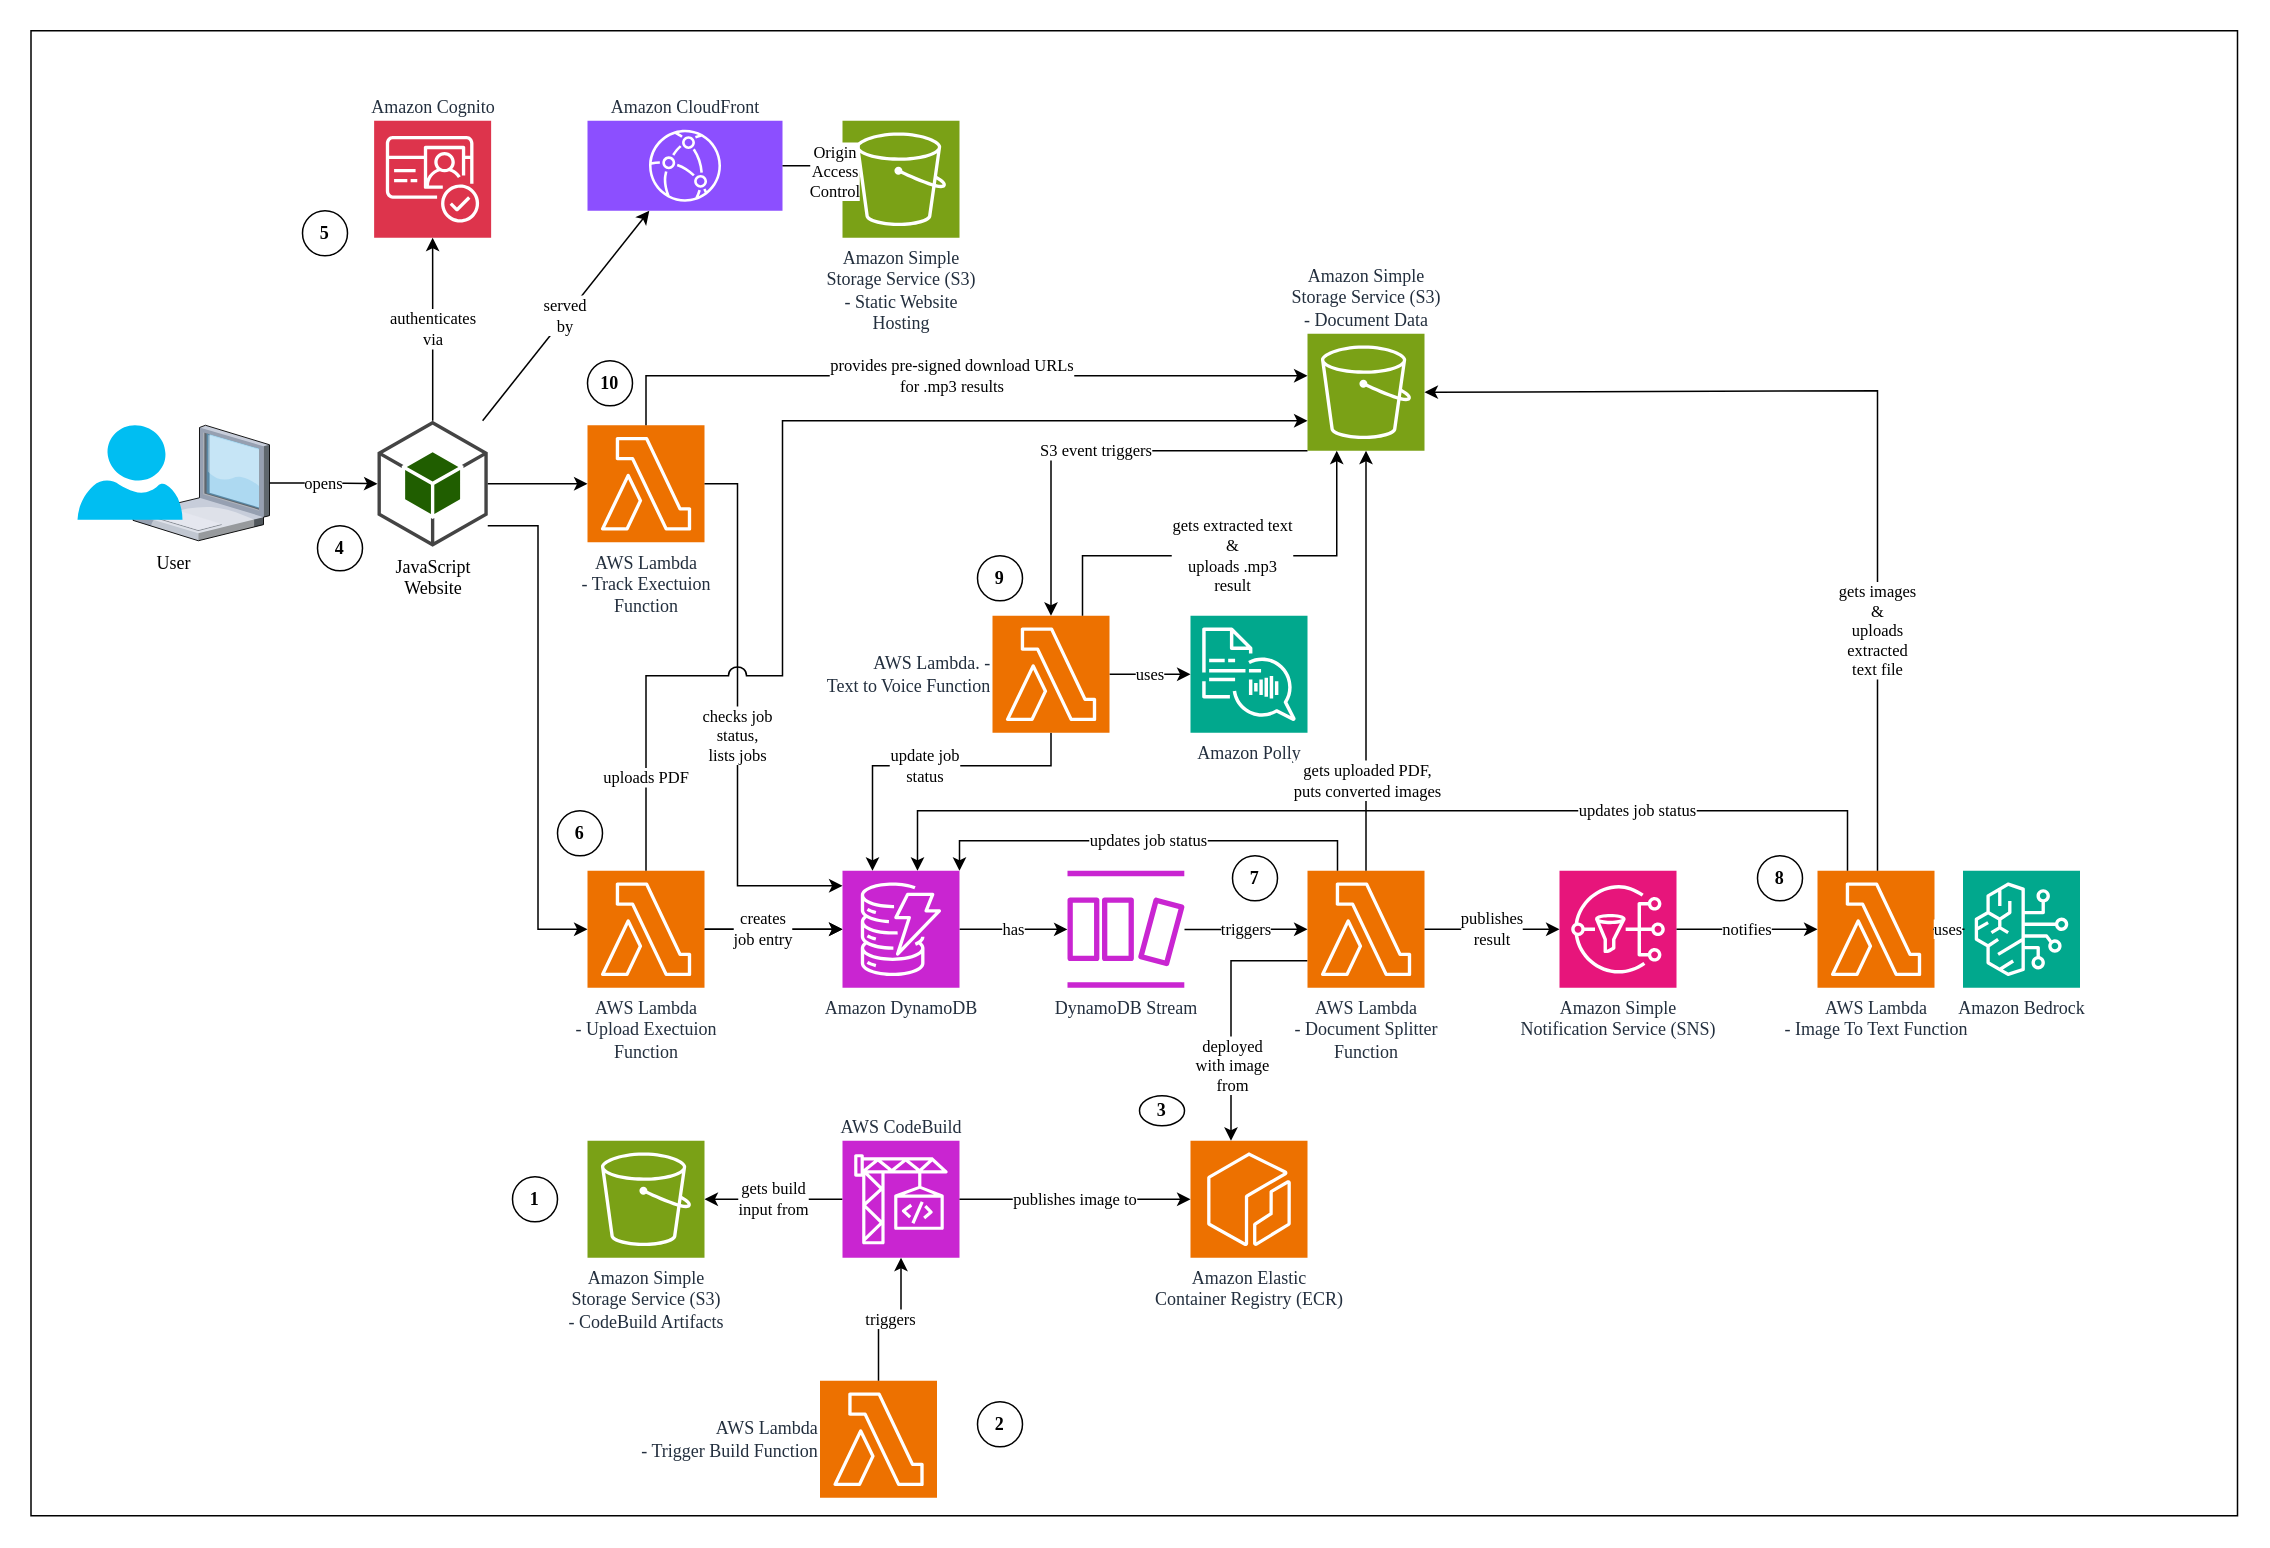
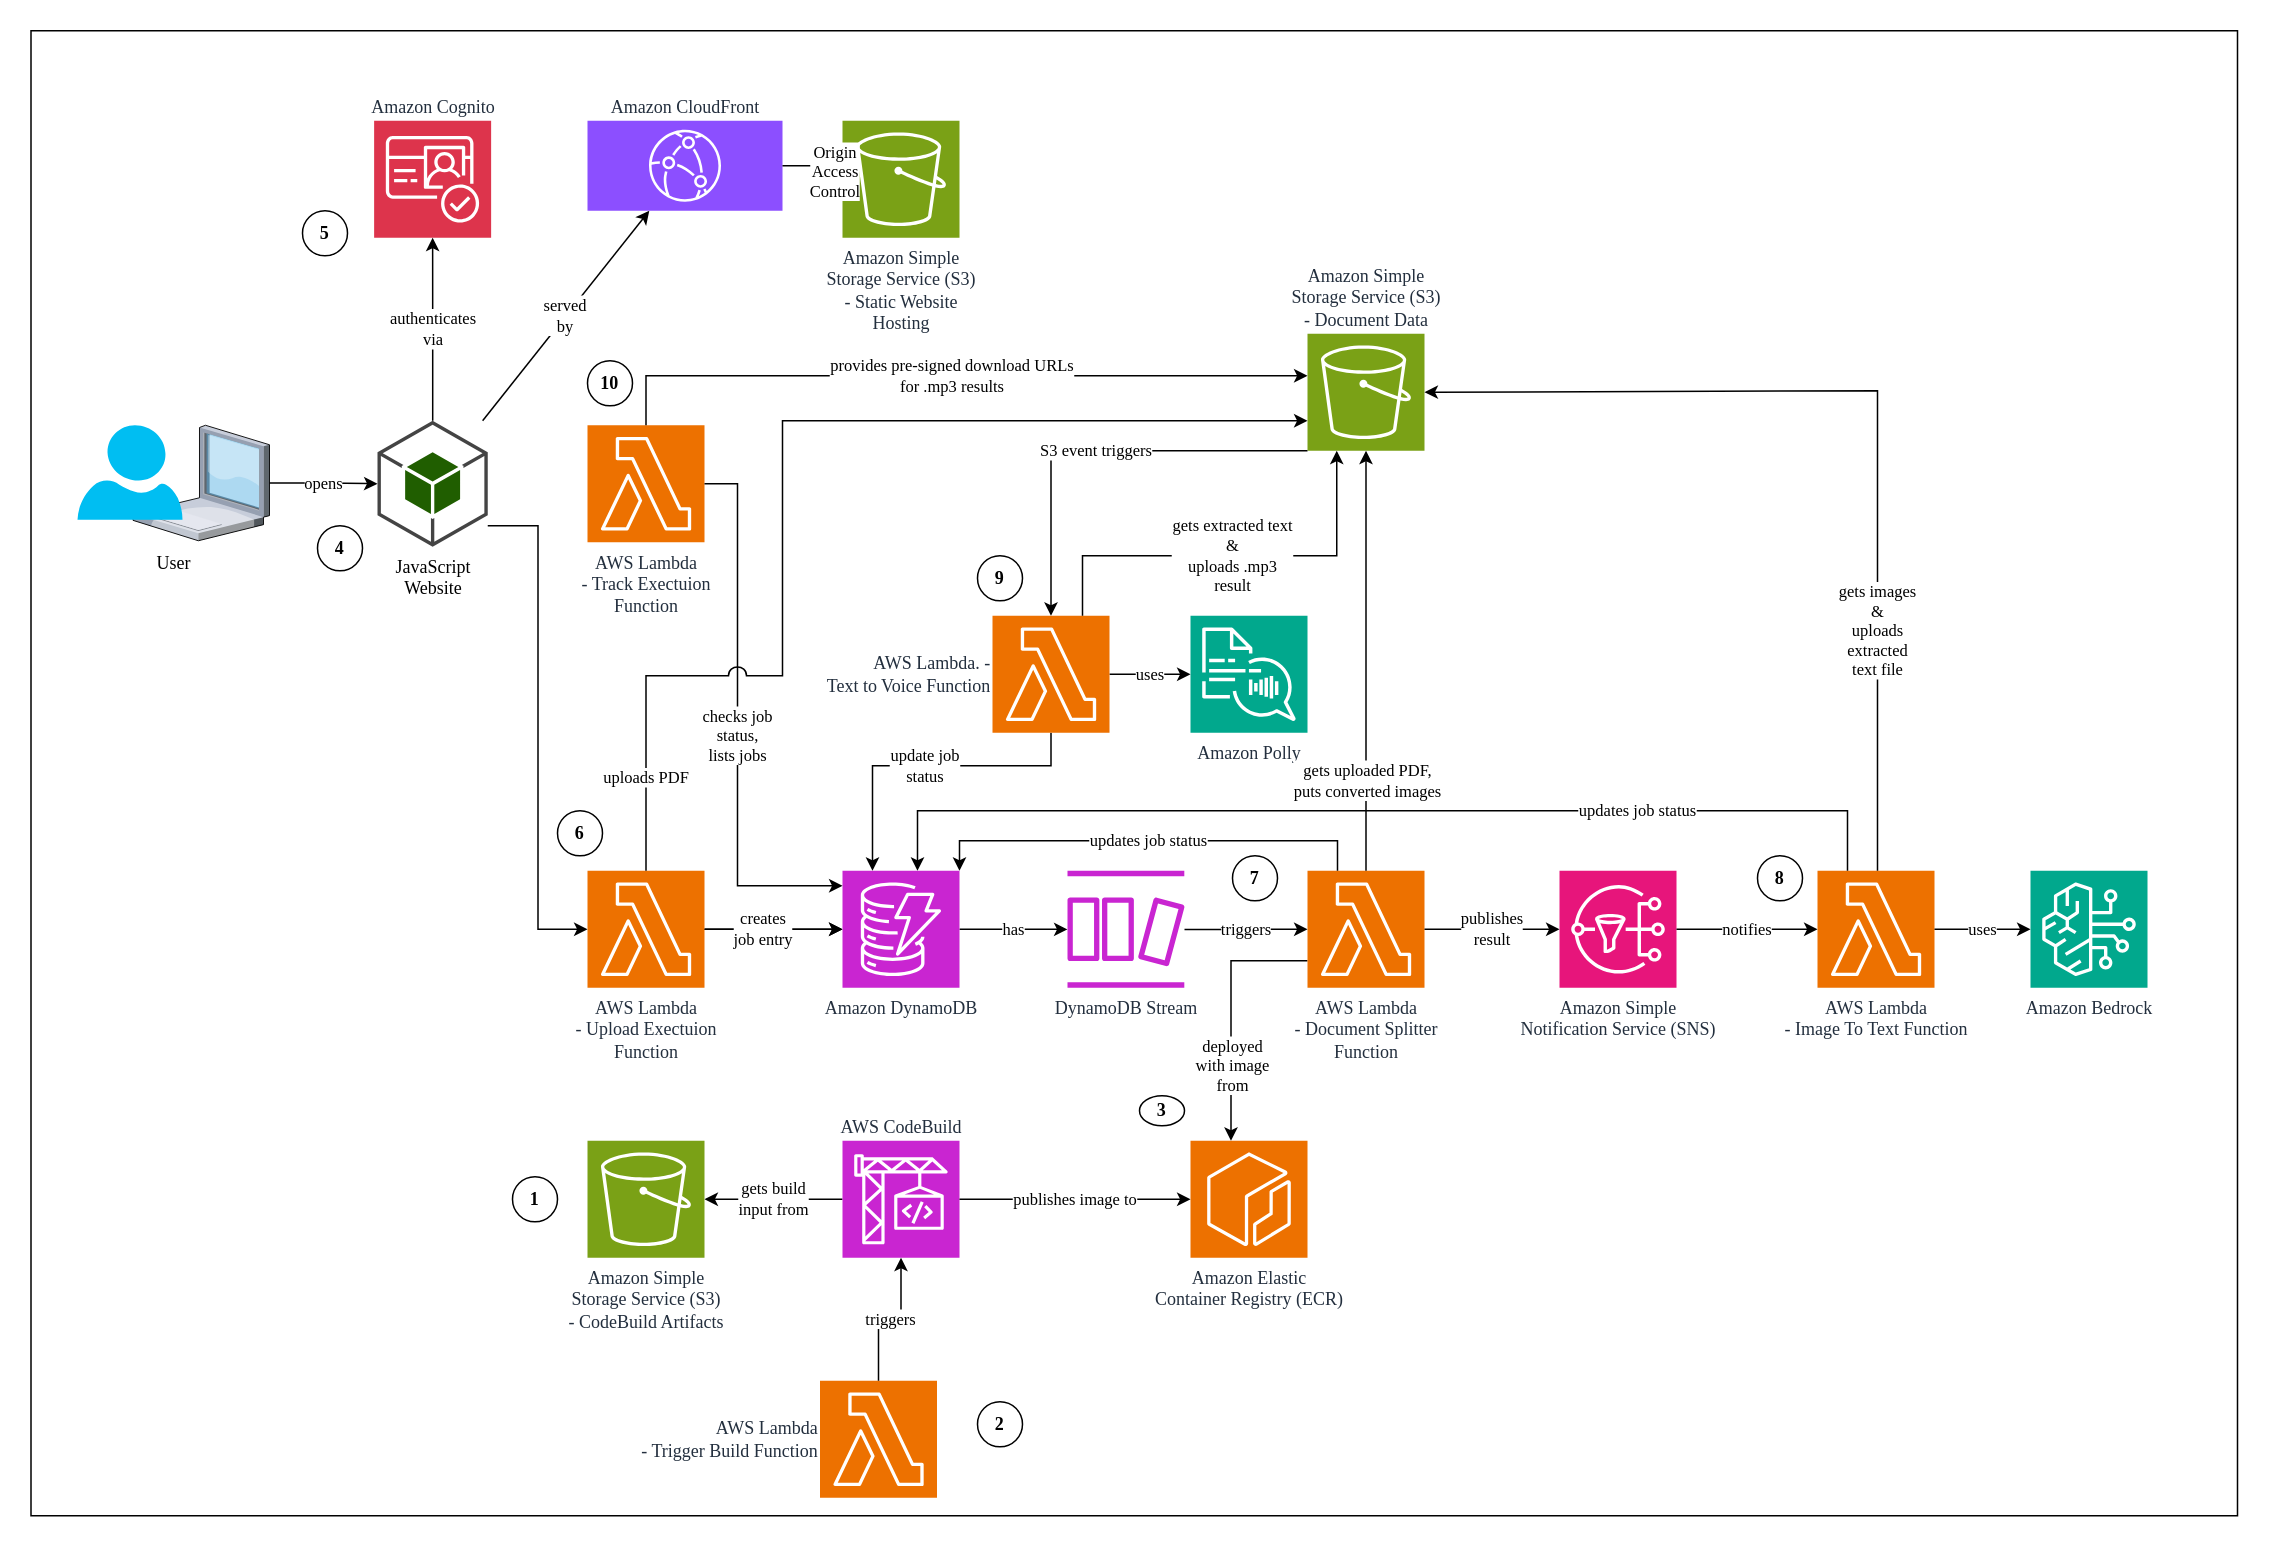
(533, 484) -> none
(2021, 929) -> (2089, 929)
